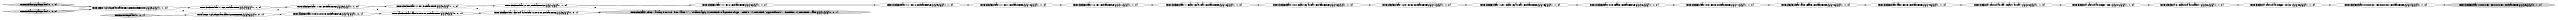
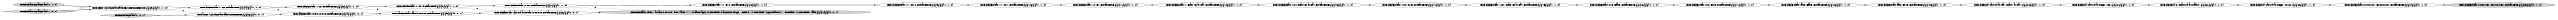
(39, 5) -> (39, 5)
